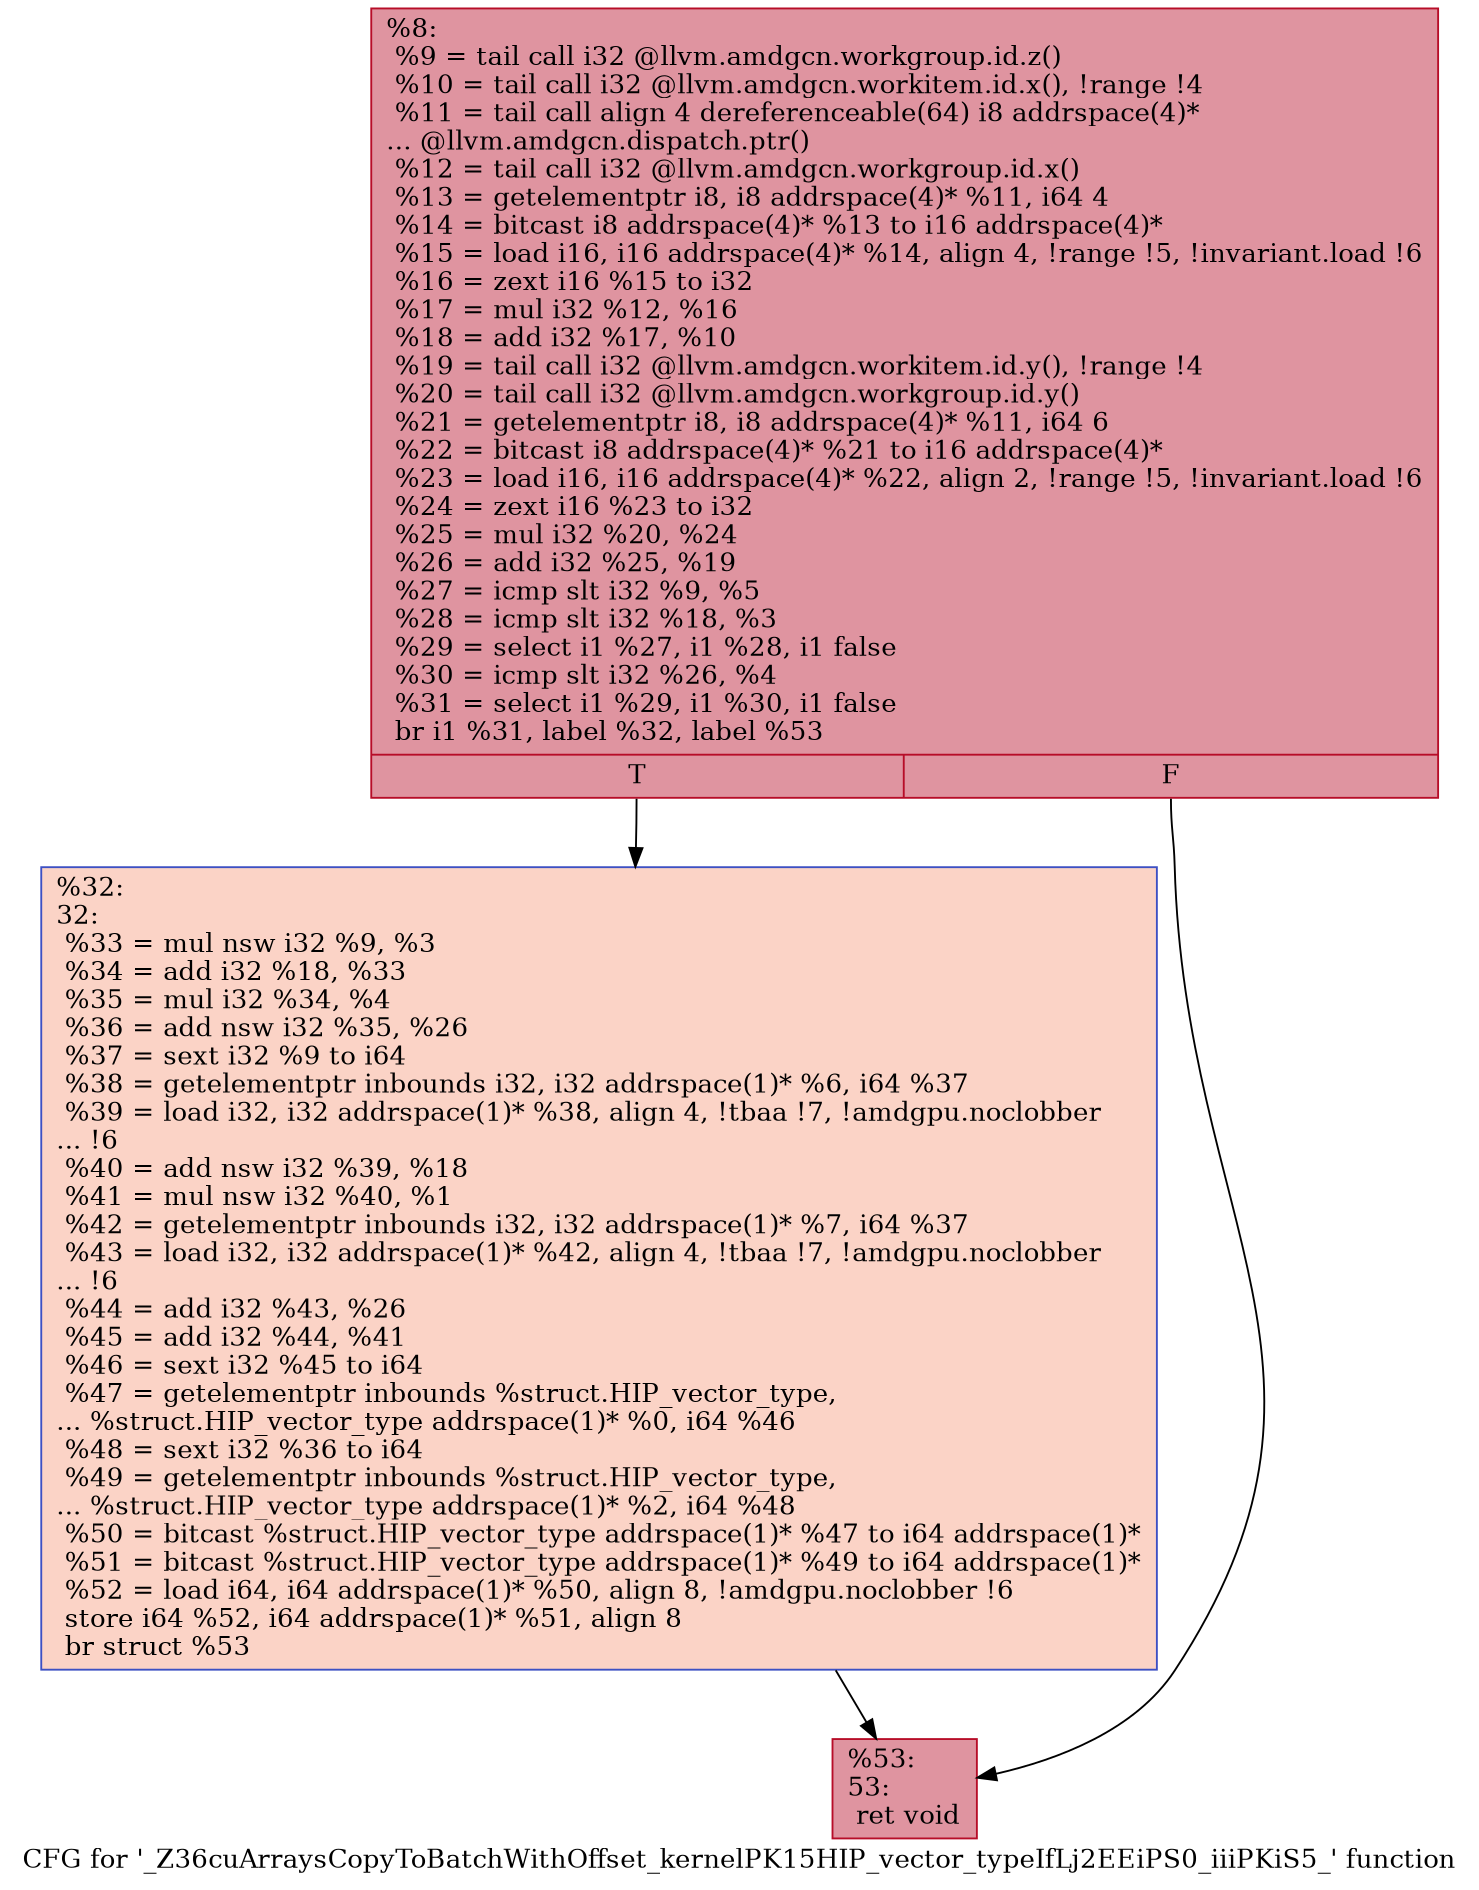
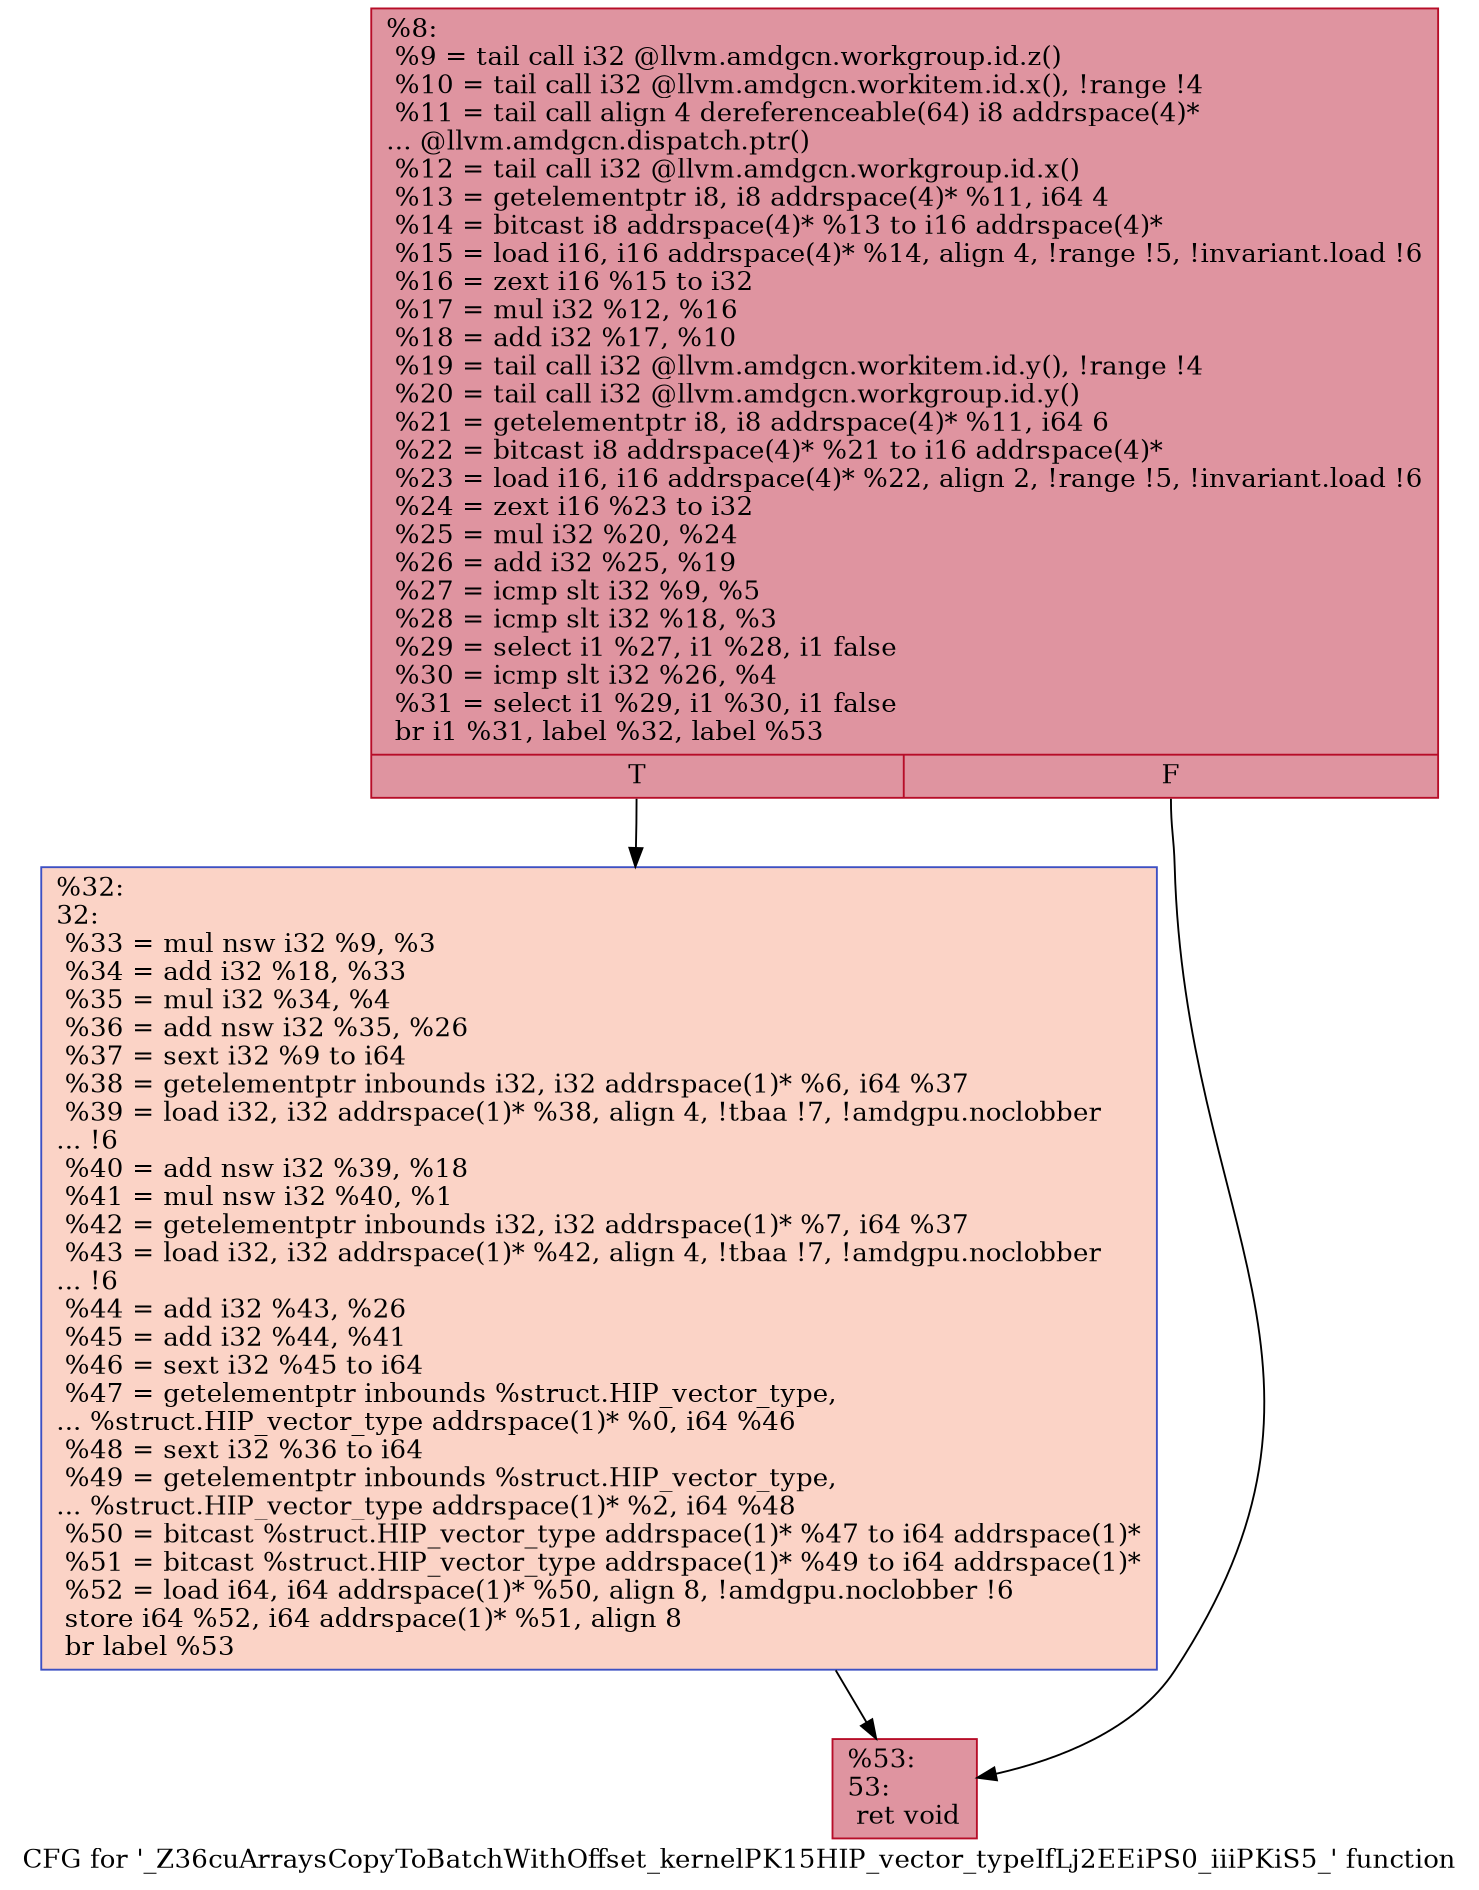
(154, 1647) -> (146, 1647)
